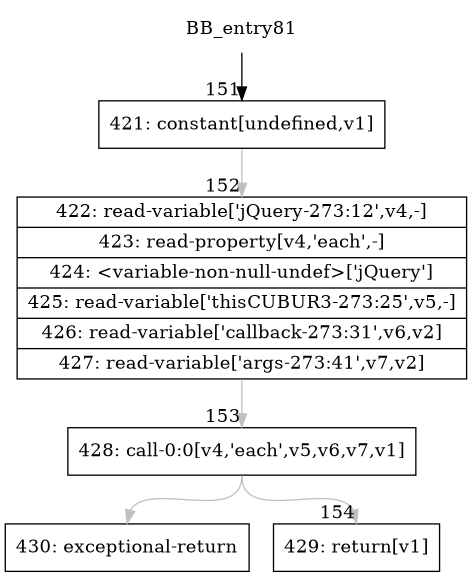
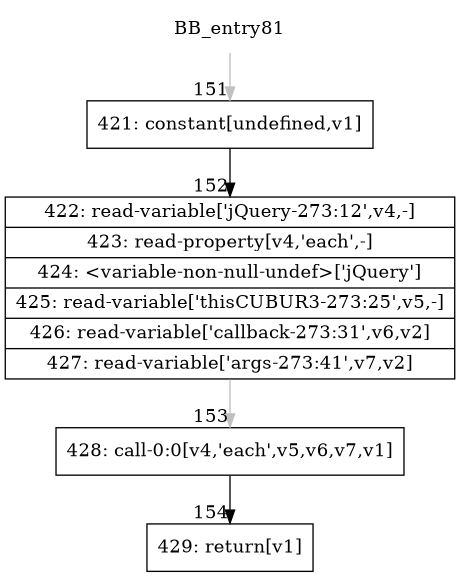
(242, 70) -> (230, 70)
(242, 166) -> (230, 166)
(293, 500) -> (230, 493)
(127, 548) -> none
